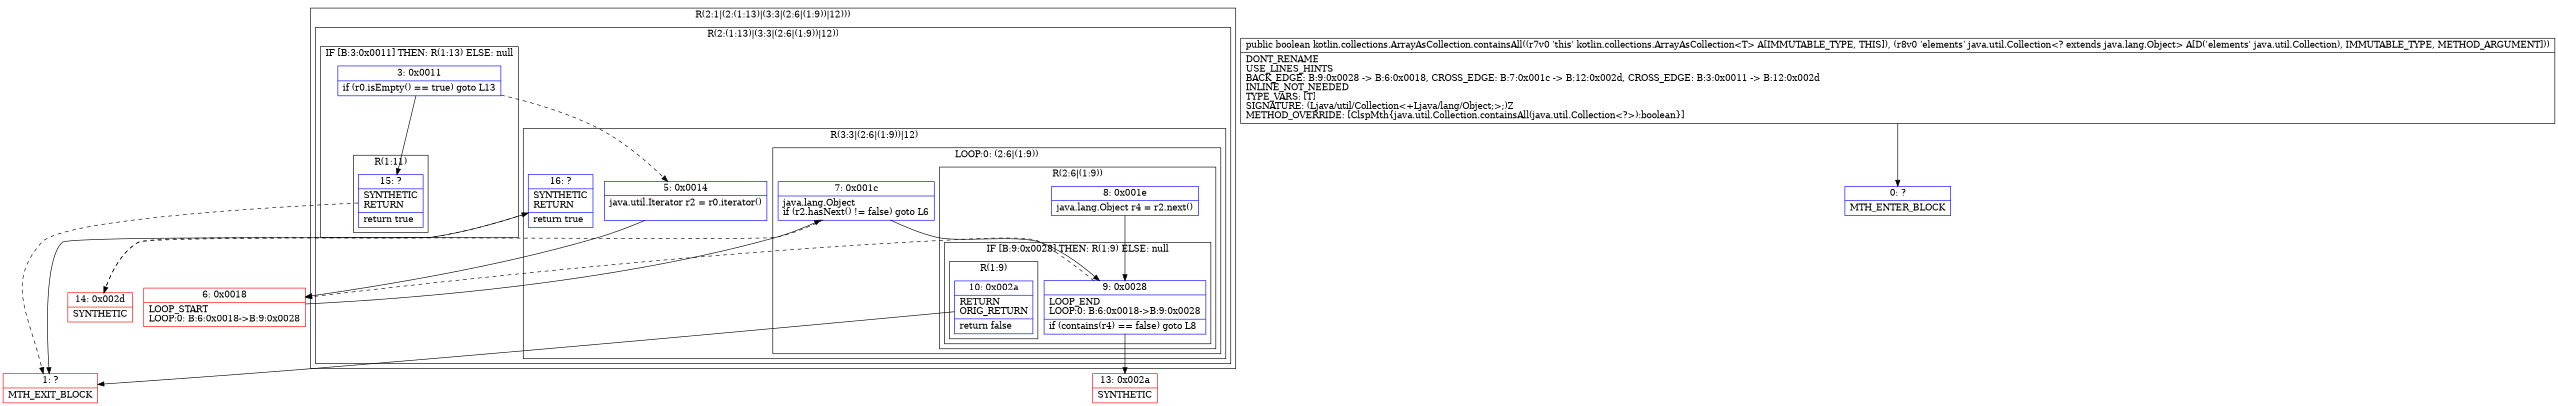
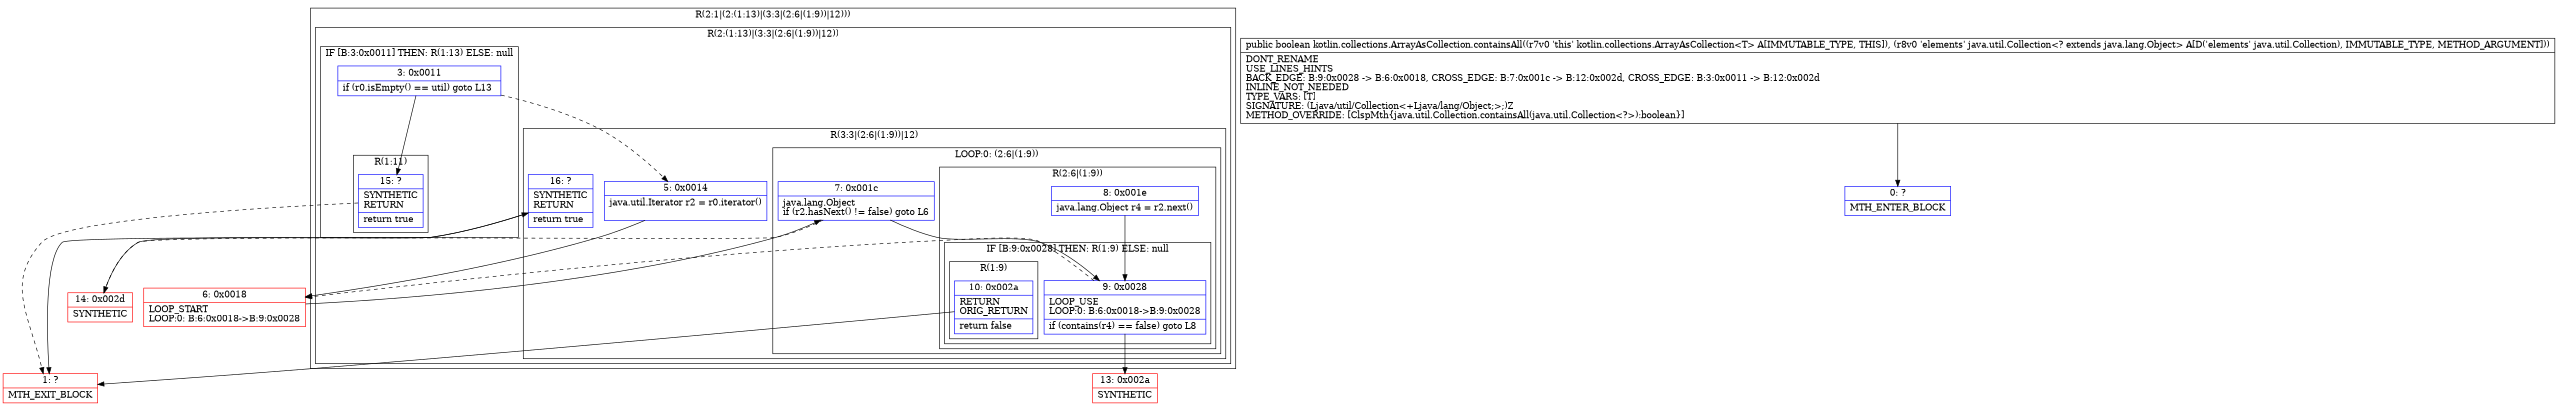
(419, 88) -> (418, 88)
(300, 238) -> (300, 238)
(1075, 302) -> (1074, 302)
